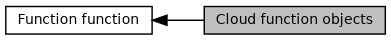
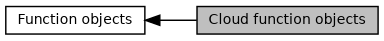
(79, 20) -> (75, 20)
